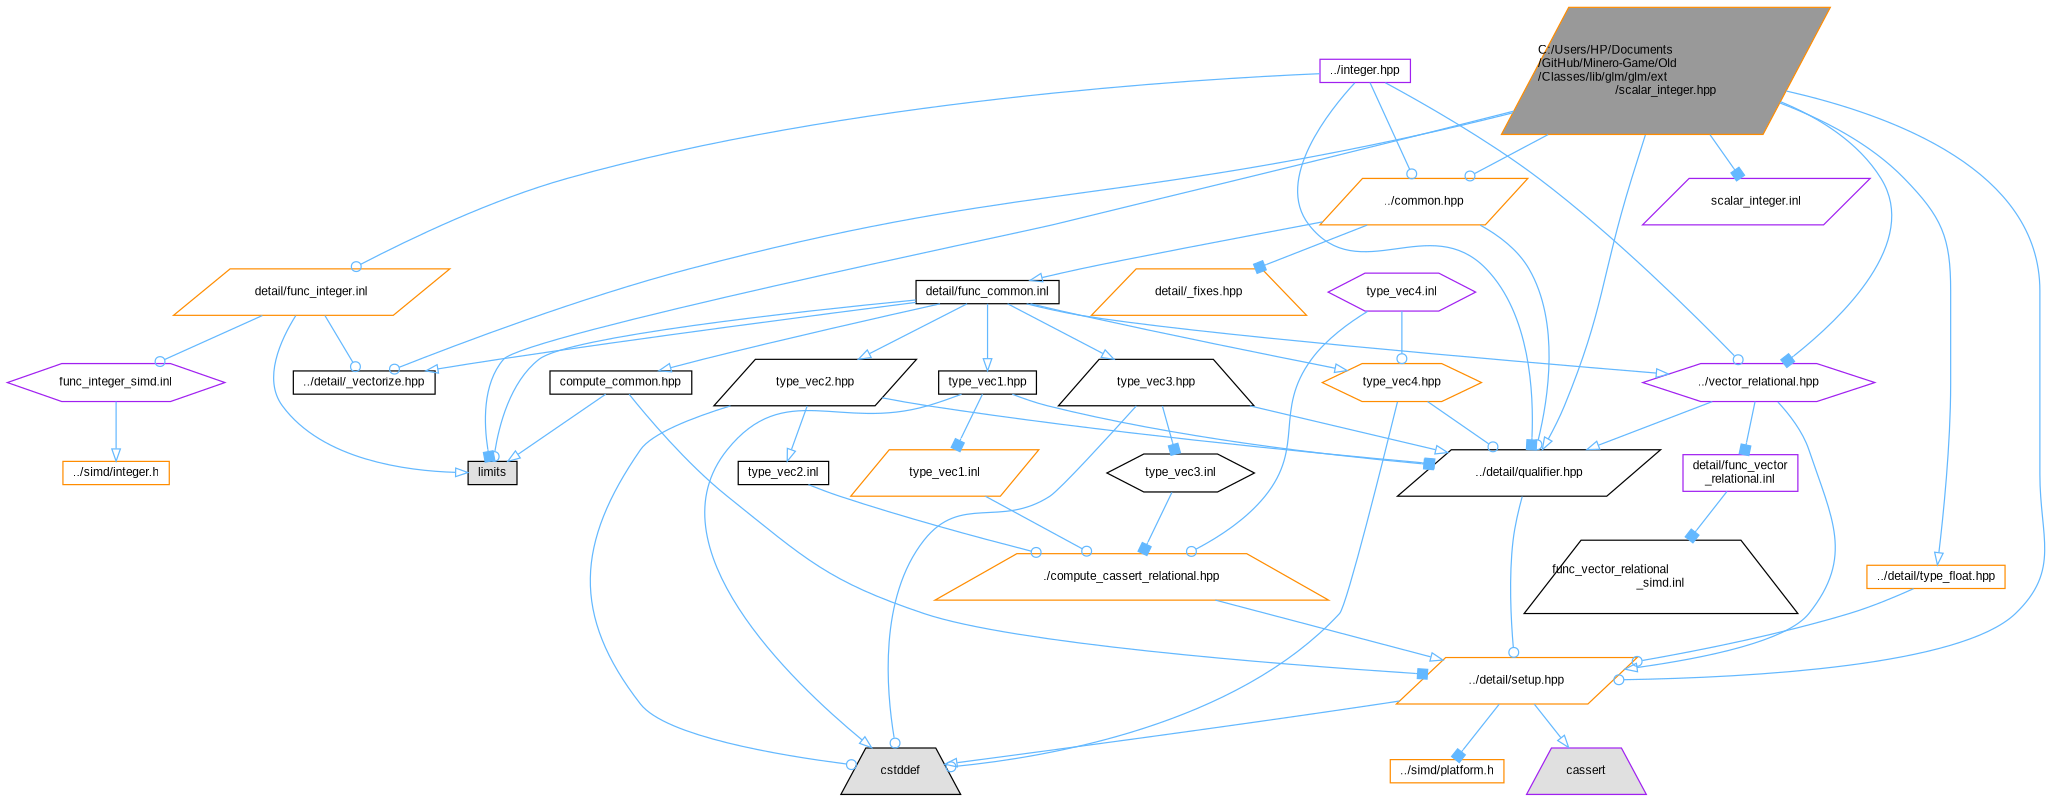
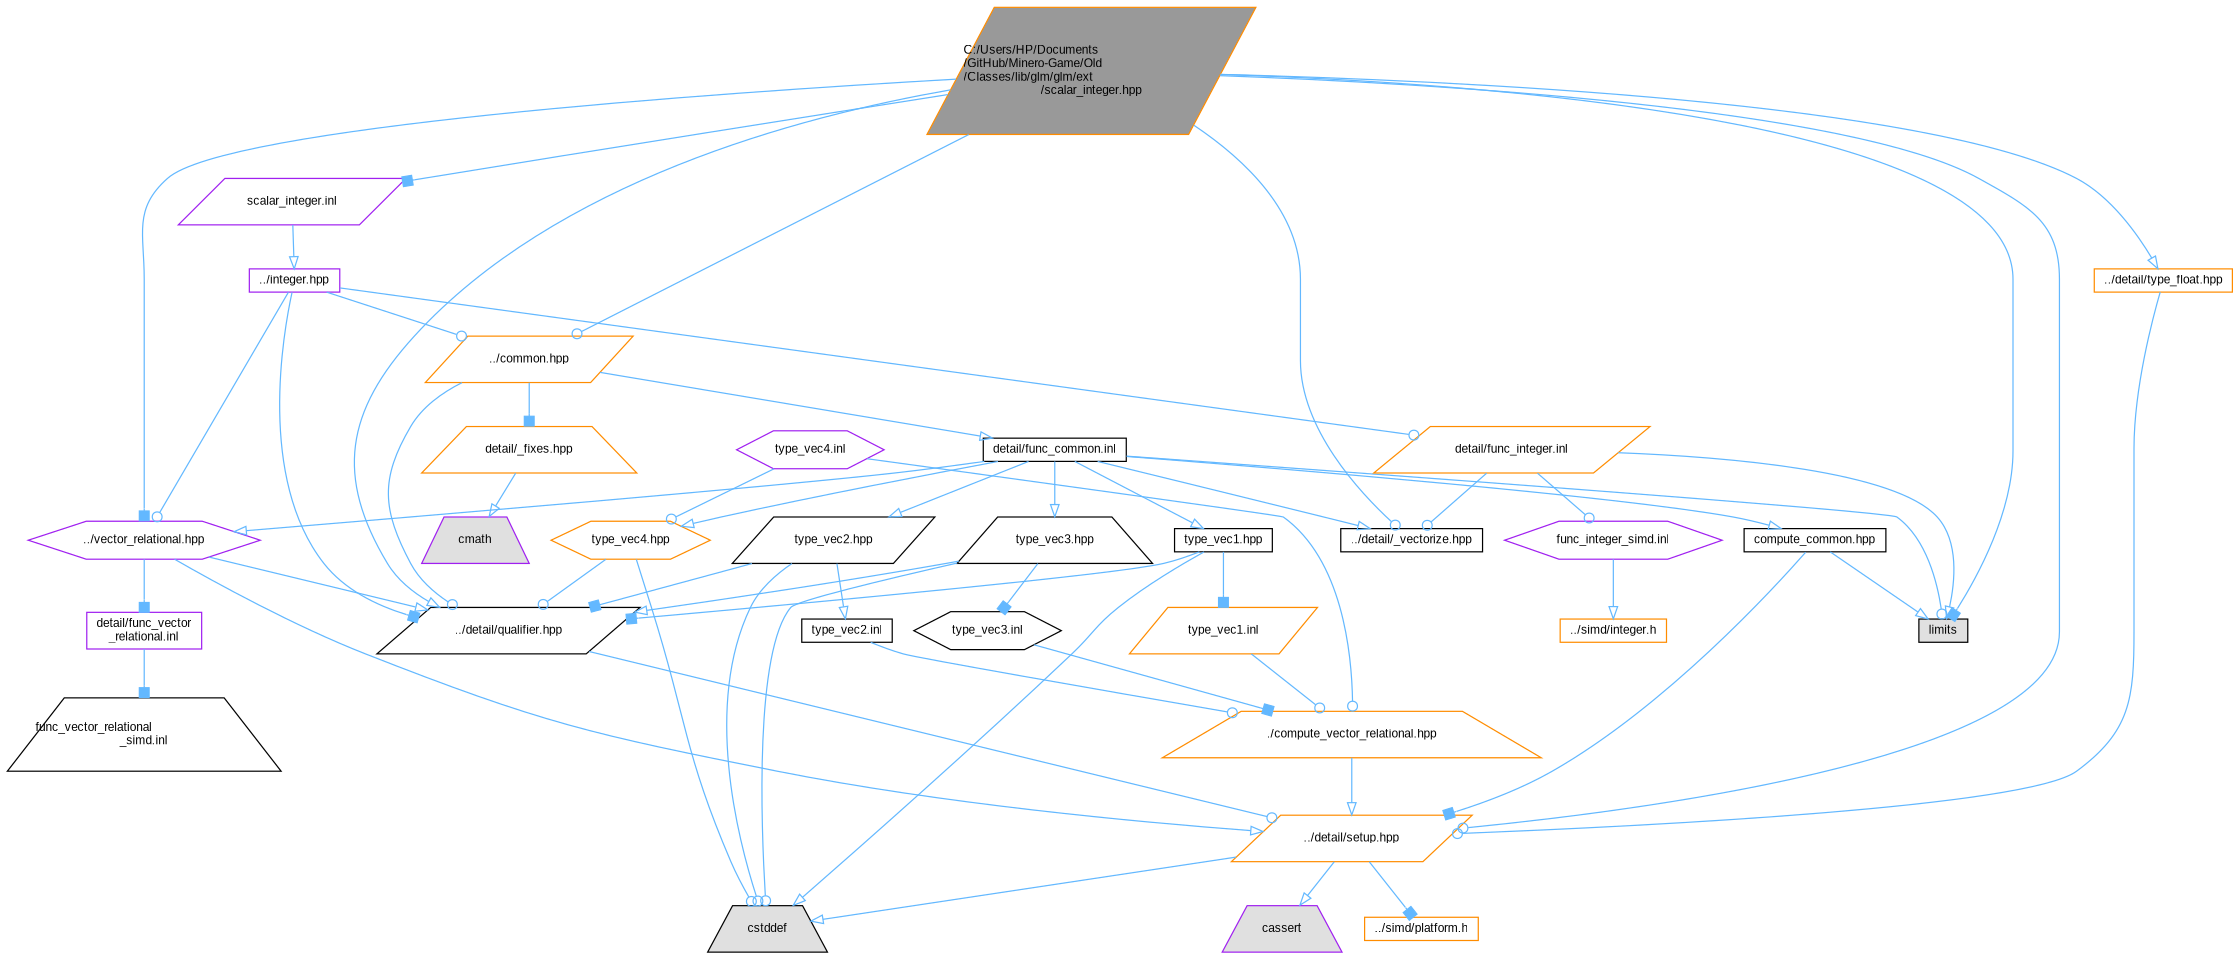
none -> (293, 241)
none -> (475, 540)
(1132, 577) -> (1352, 735)
